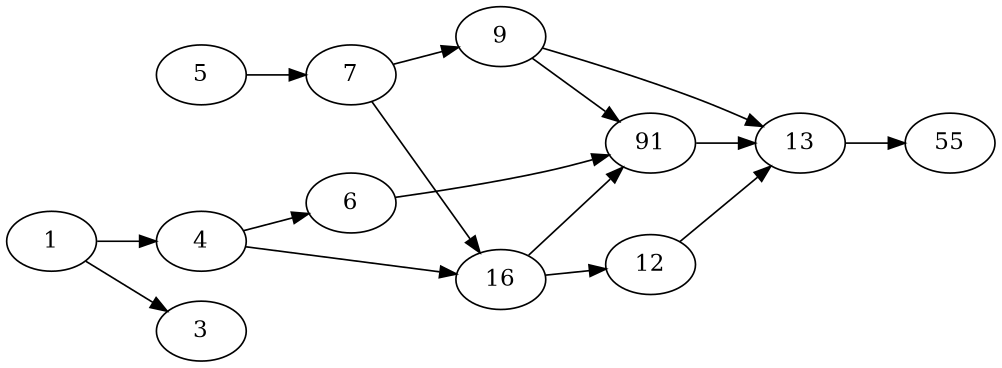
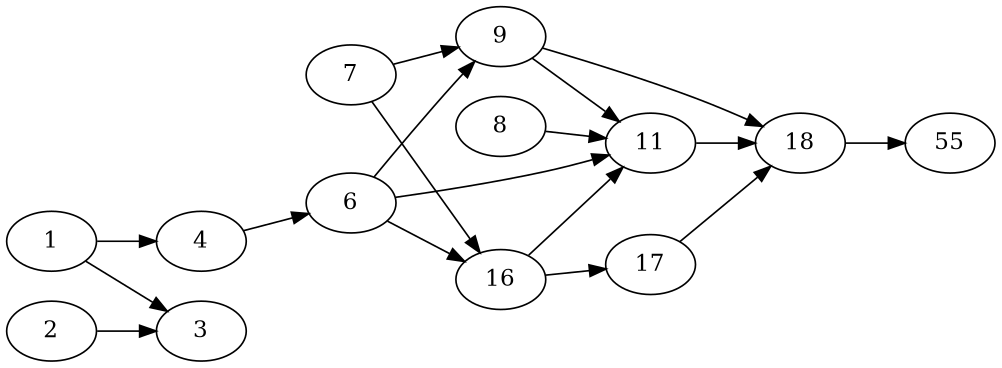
(201, 75) -> none
none -> (418, 125)
none -> (501, 126)
(651, 143) -> (651, 143)
(800, 143) -> (800, 143)
(343, 259) -> (419, 237)
(651, 265) -> (651, 265)
none -> (52, 331)
